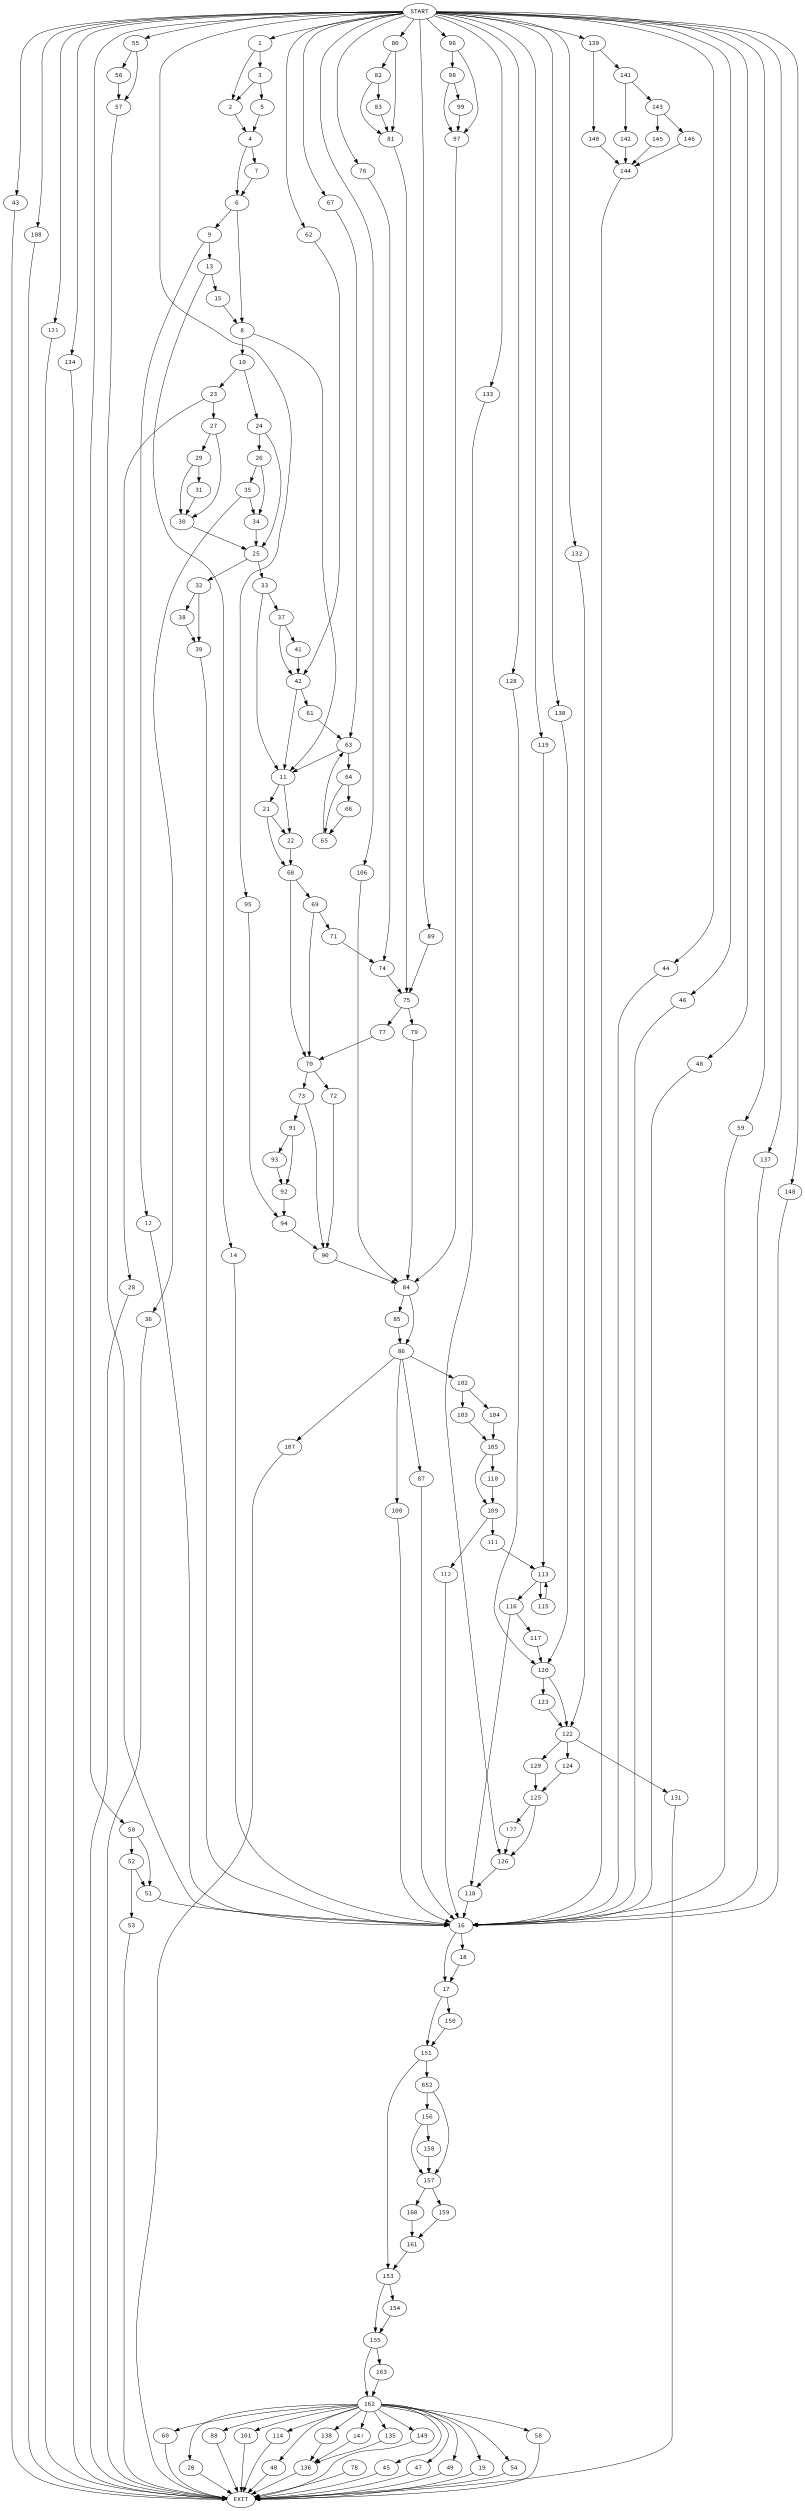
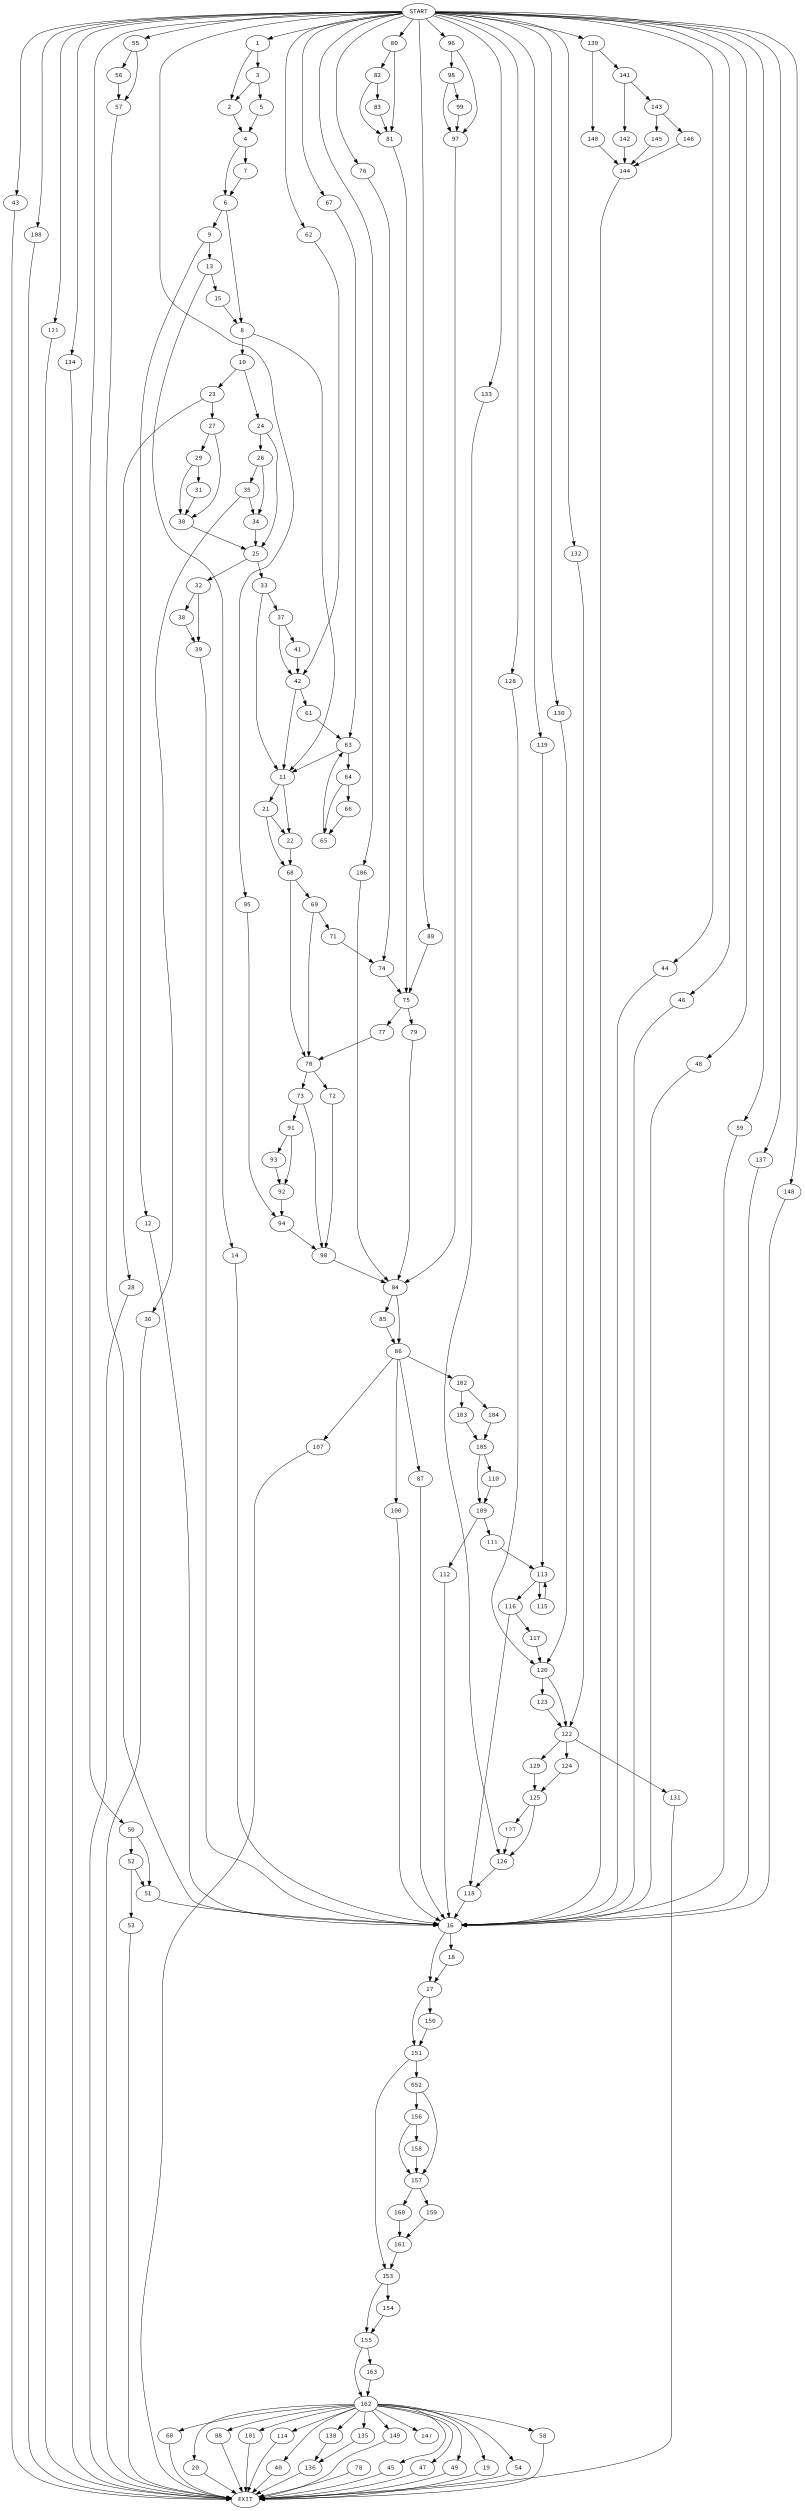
(334, 2451) -> none
